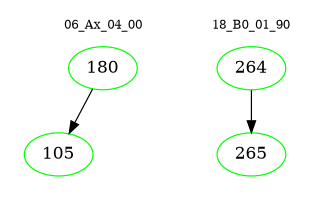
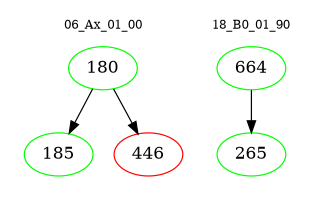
(104, 26) -> (104, 26)
(251, 68) -> (251, 68)
(59, 154) -> (59, 154)
none -> (148, 154)
